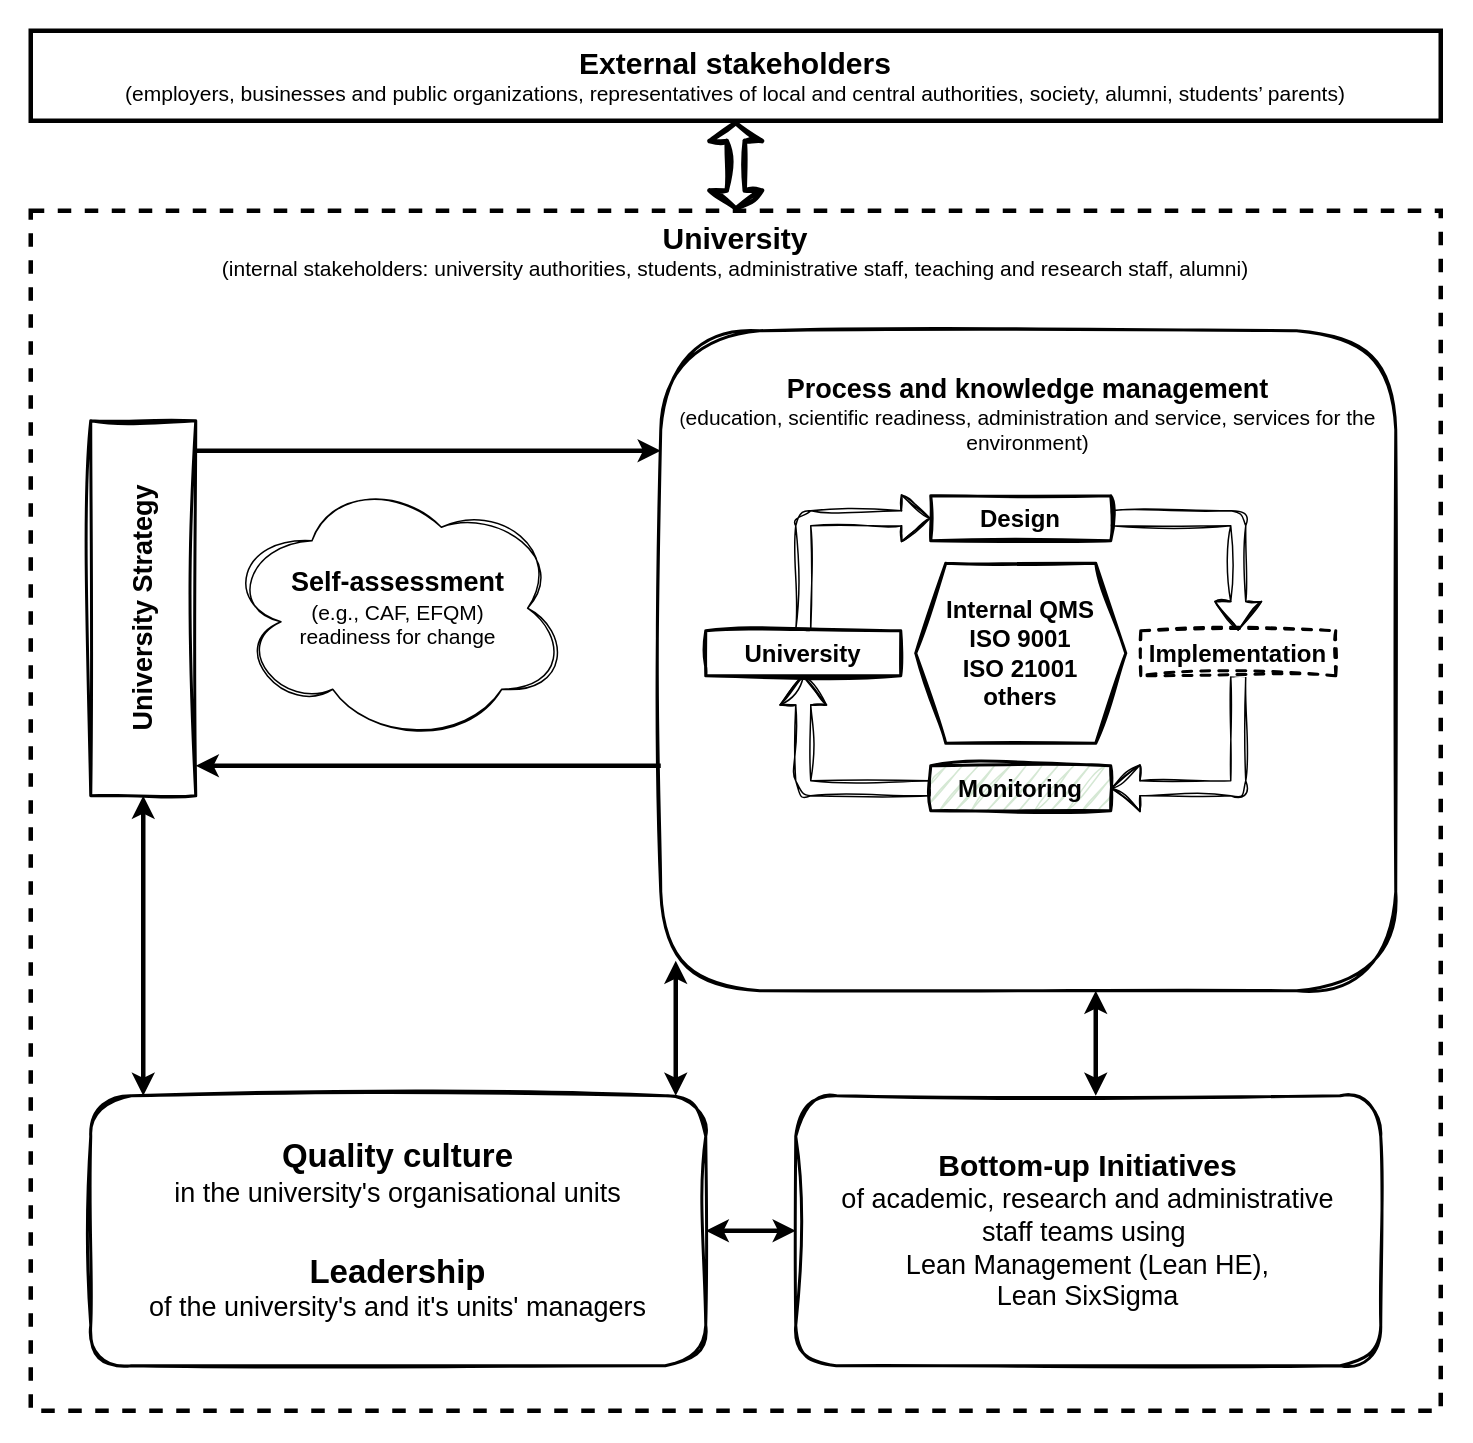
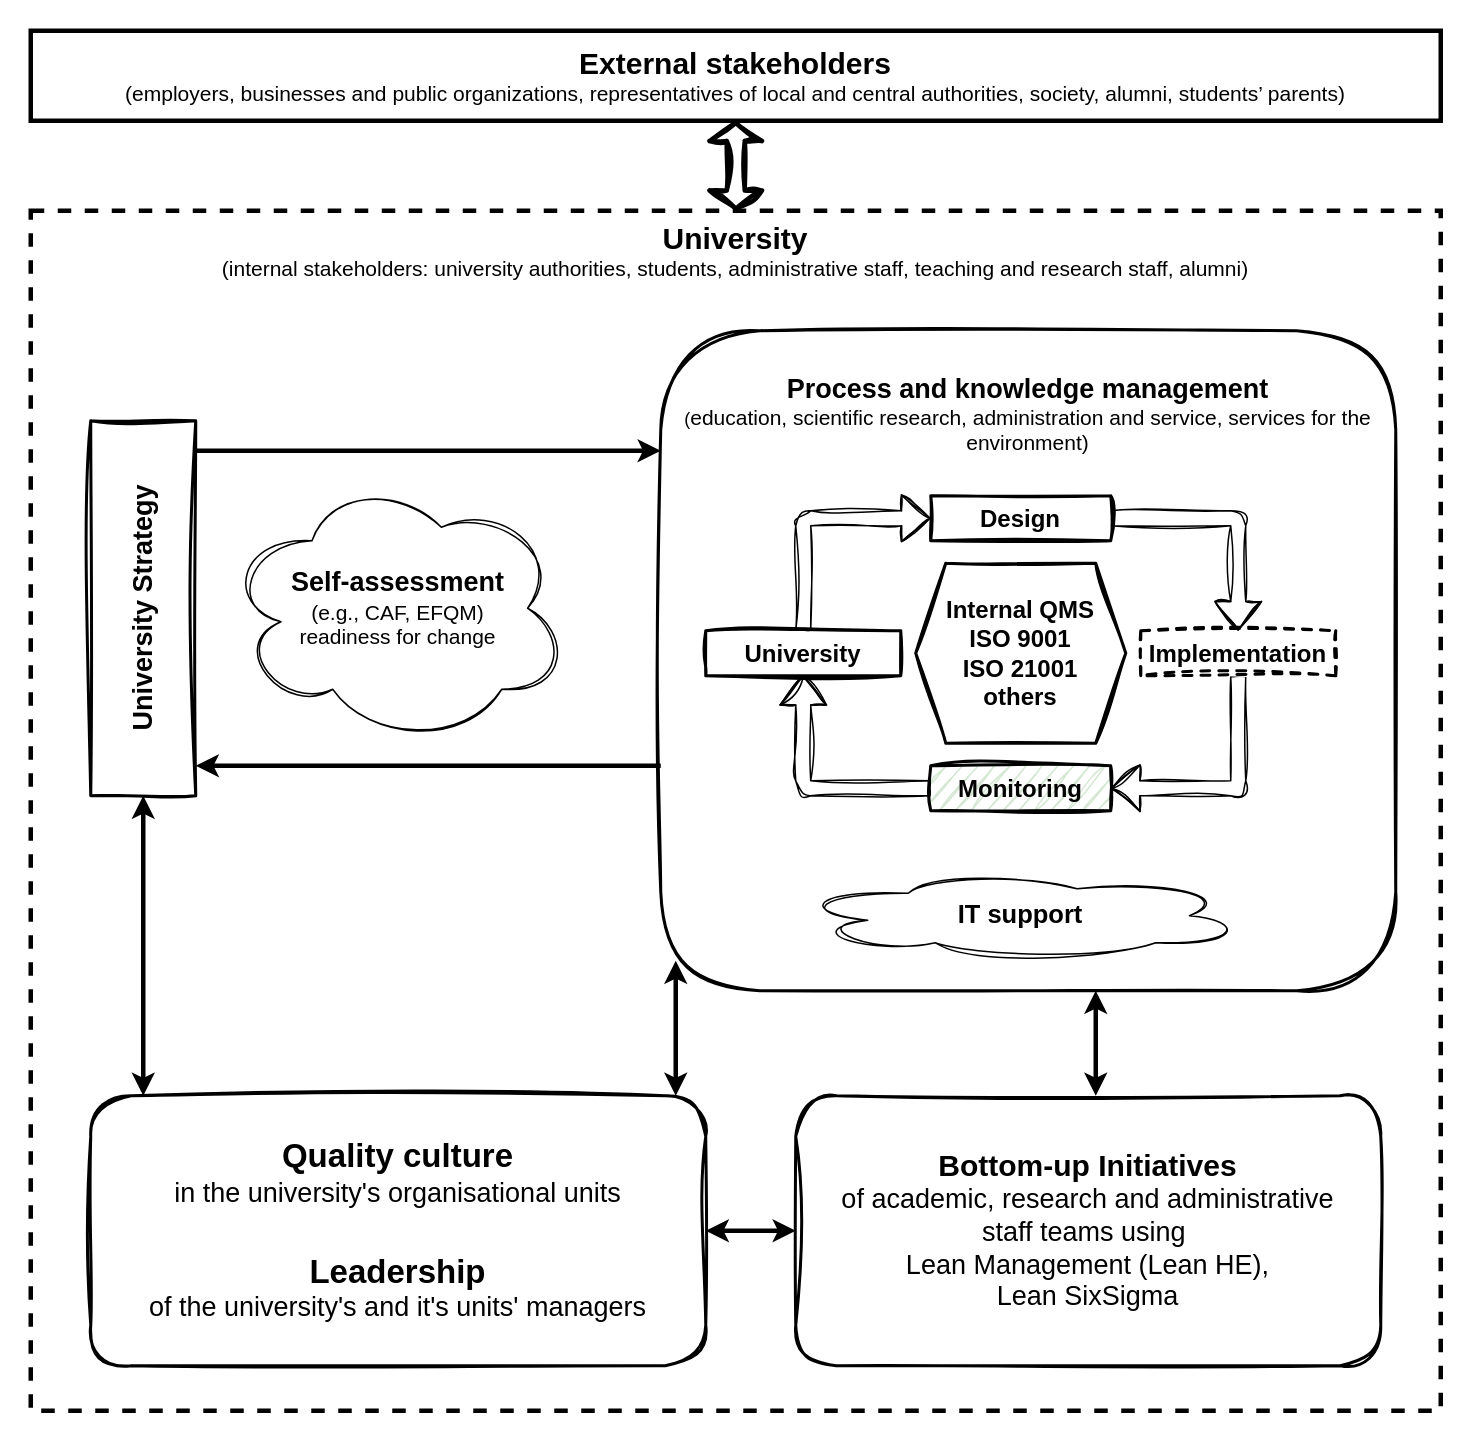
(1028, 374) -> (1028, 374)
none -> (1021, 916)
